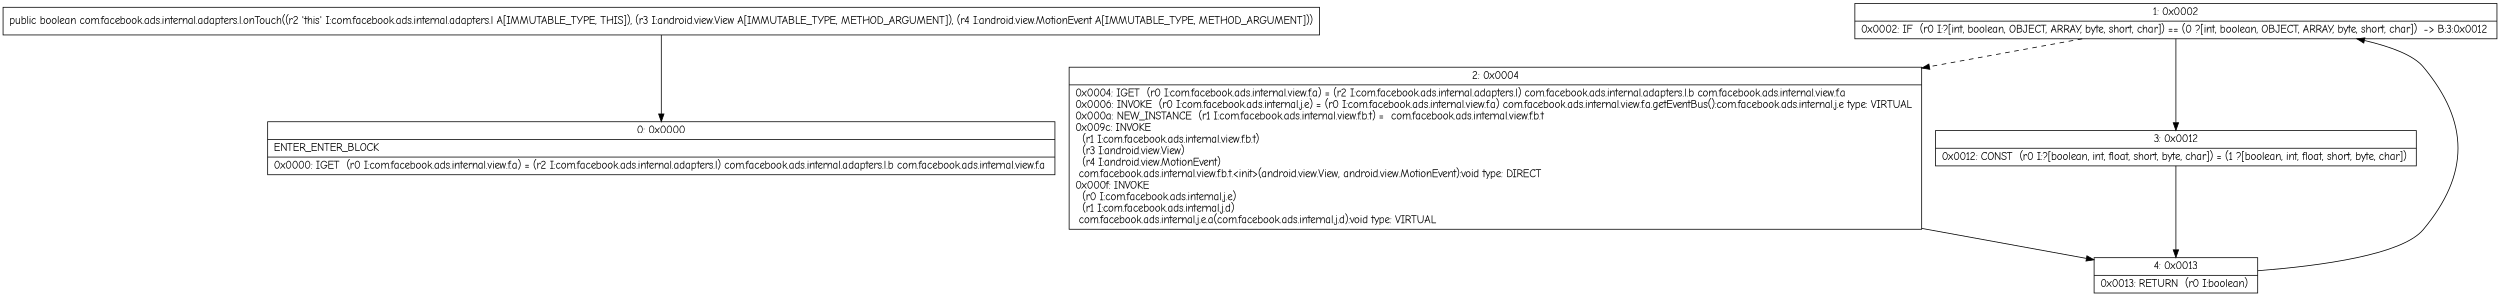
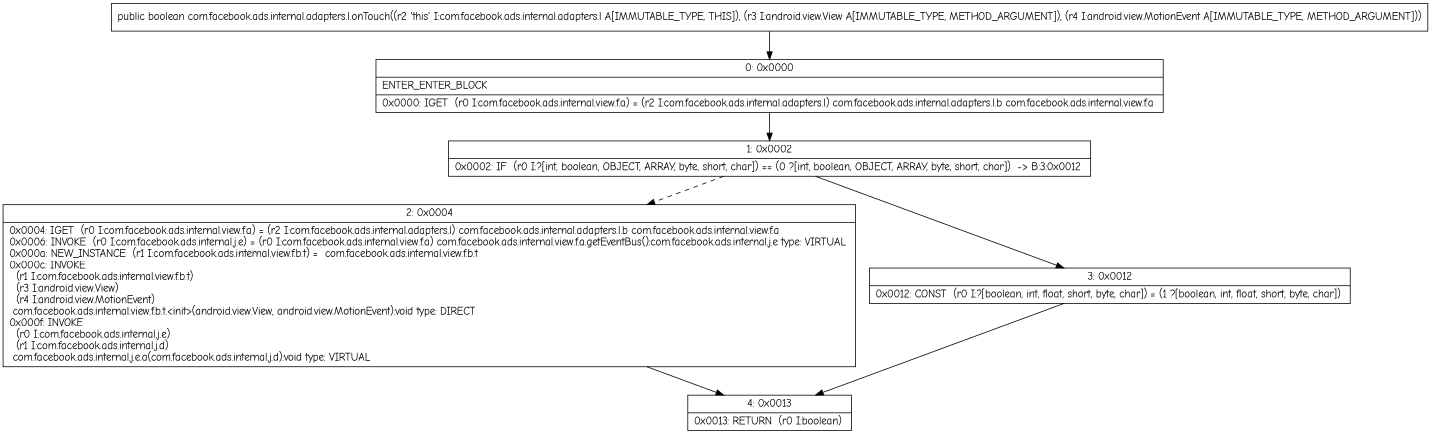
(1117, 128) -> (51, 265)
(2443, 200) -> (770, 123)
